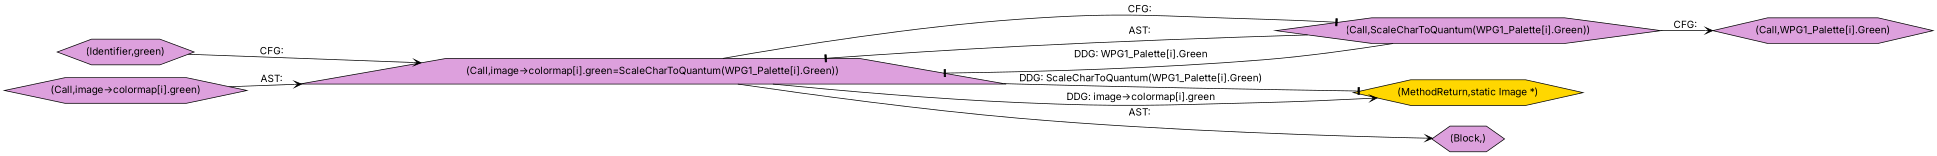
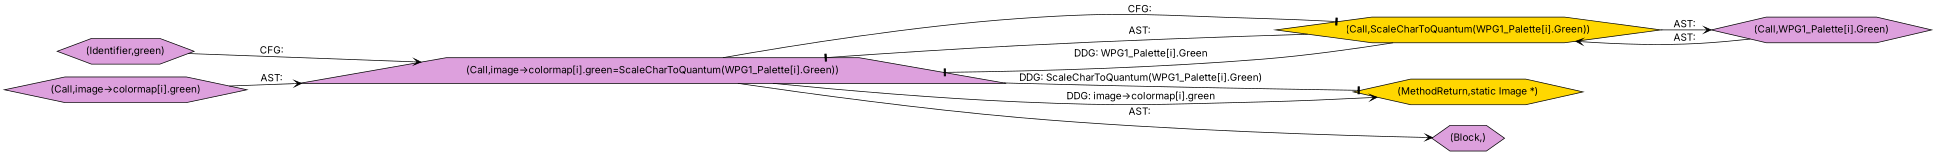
(1687, 25) -> (1686, 25)
(1468, 31) -> (1468, 30)
none -> (1667, 44)
